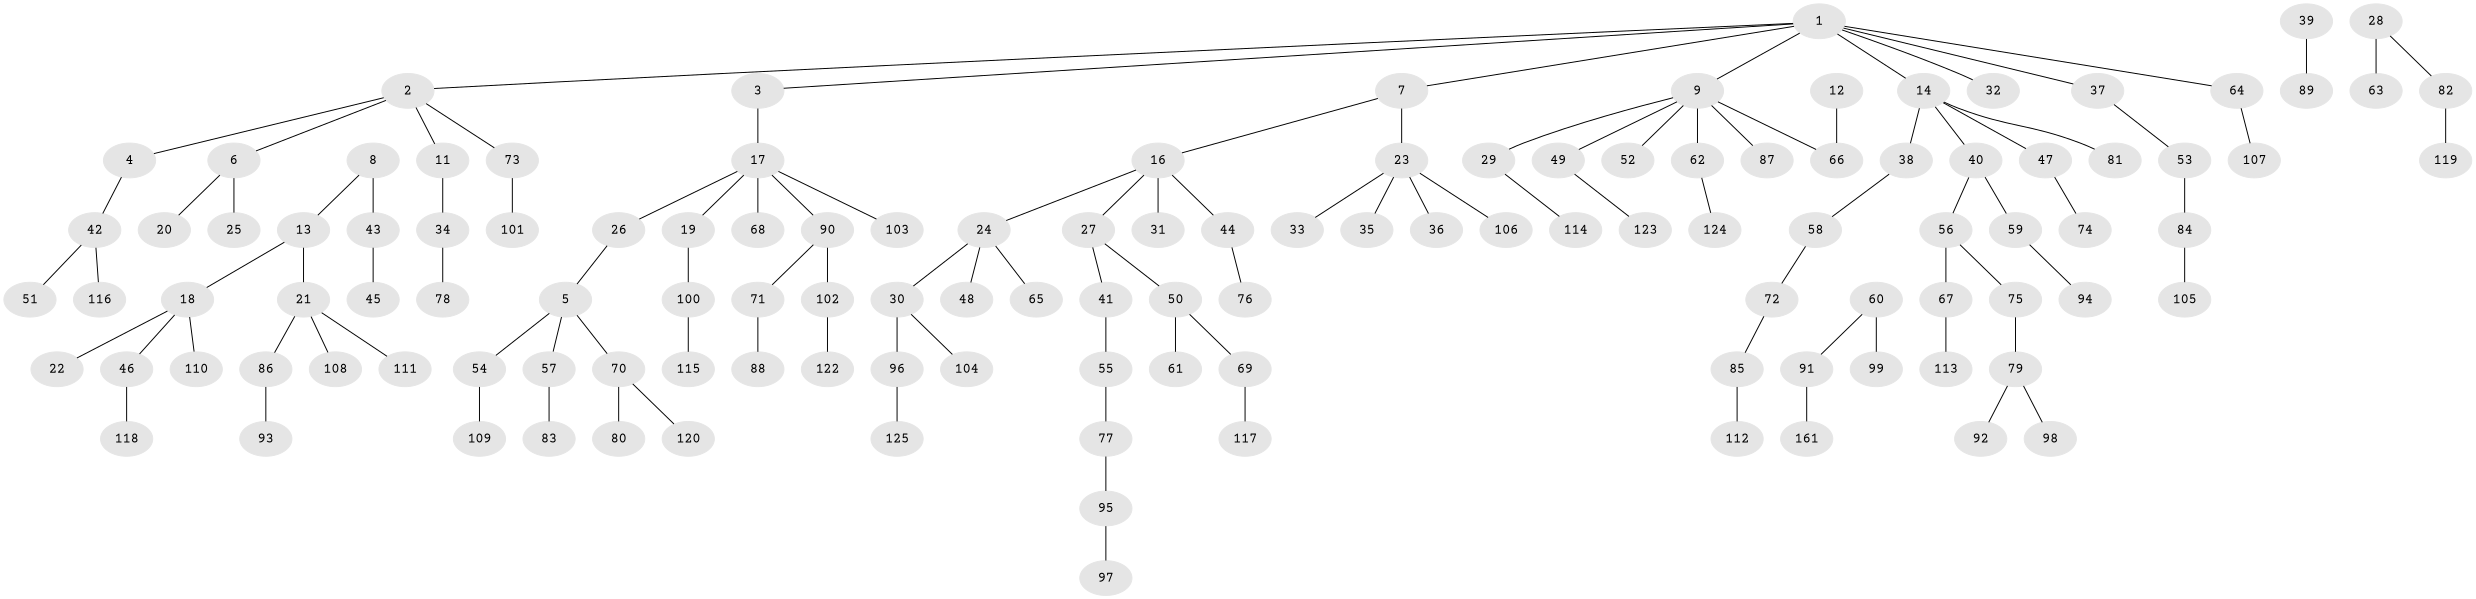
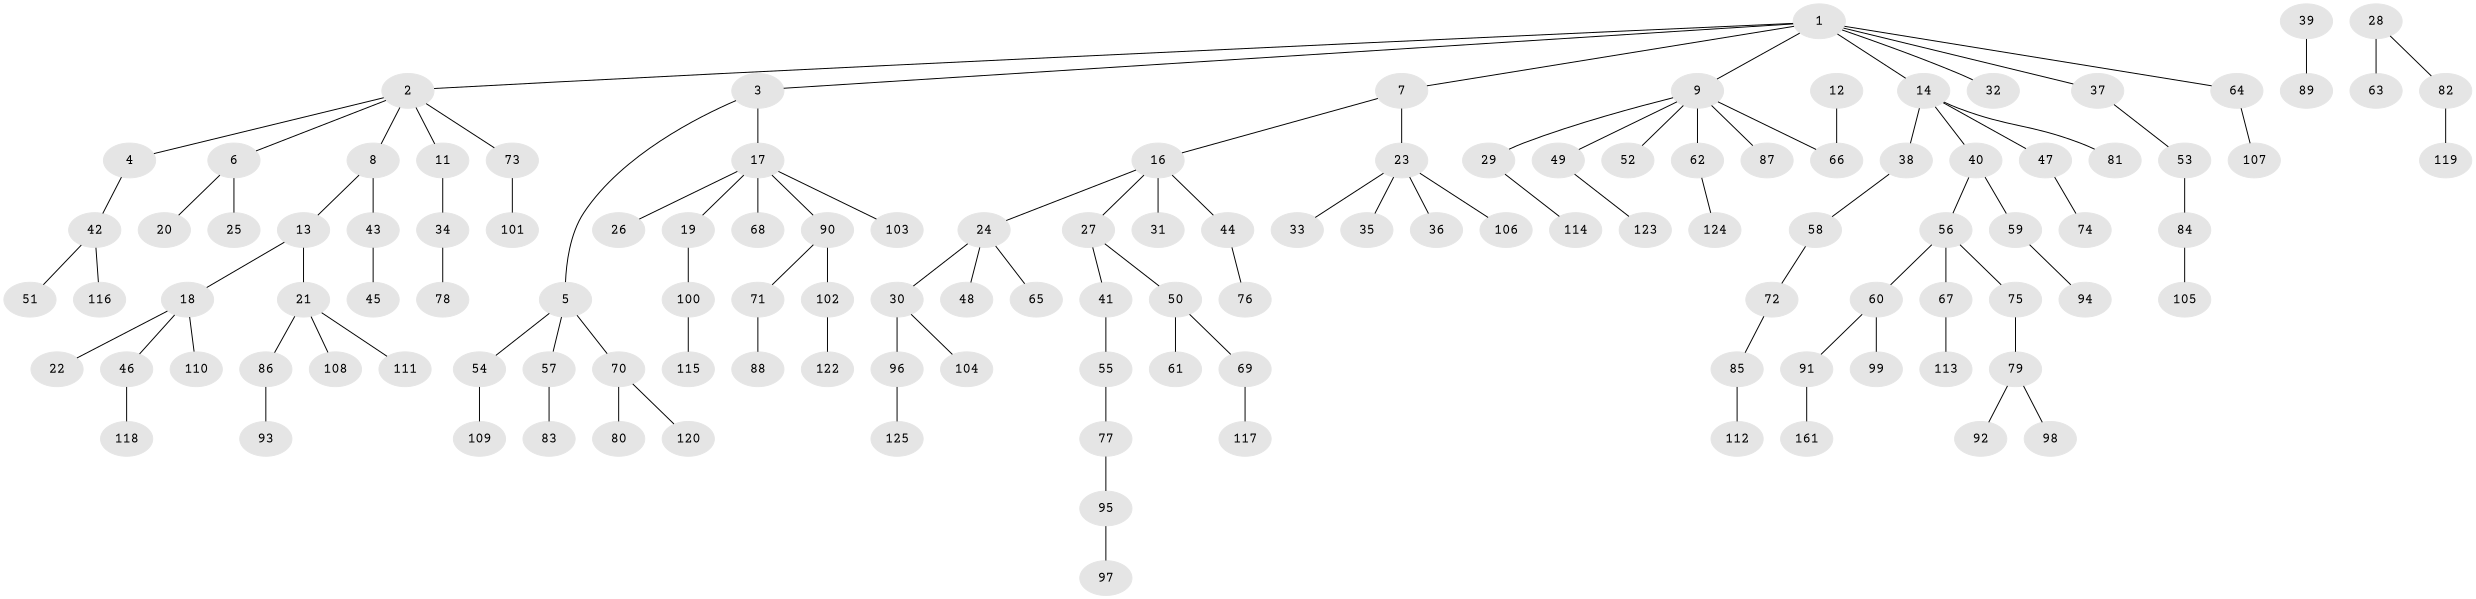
none -> (391, 126)
(592, 265) -> (624, 169)
none -> (1911, 265)
